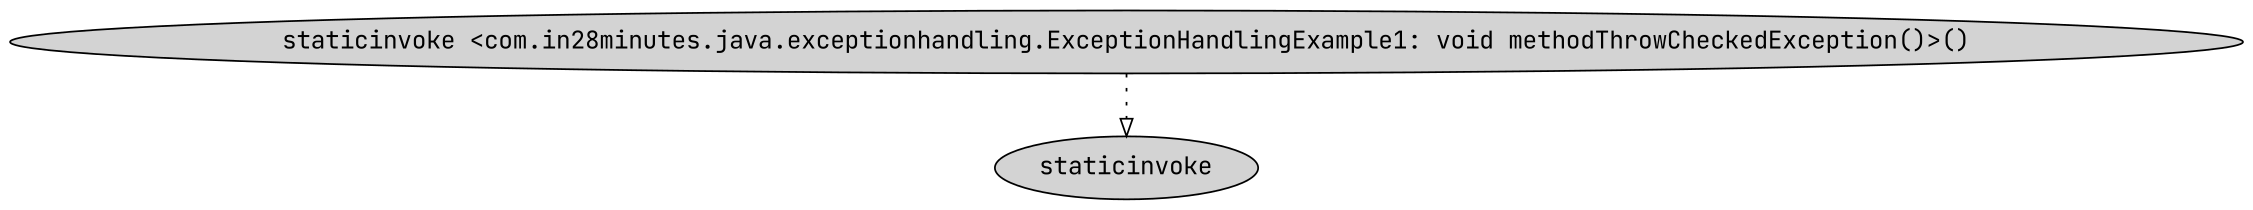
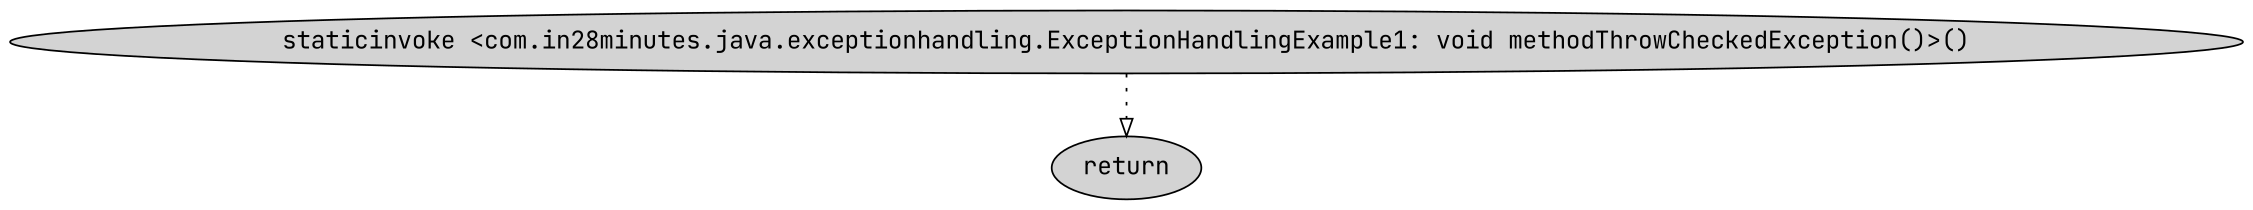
(1127, 168) -> (1127, 168)
